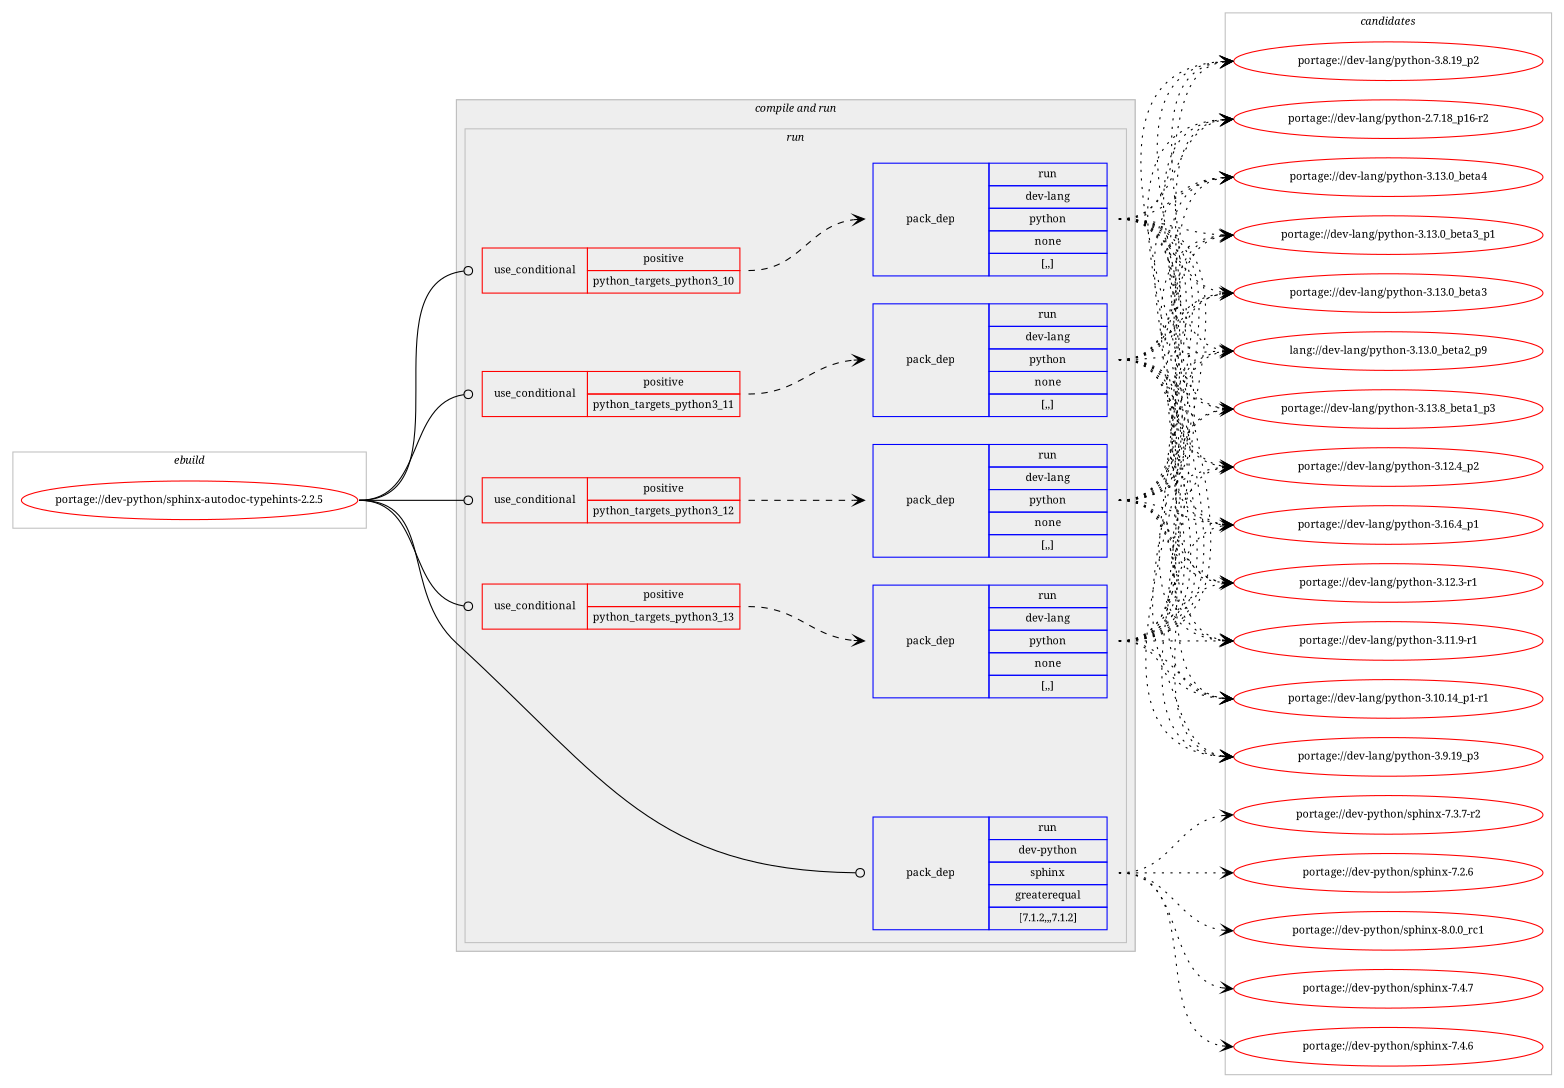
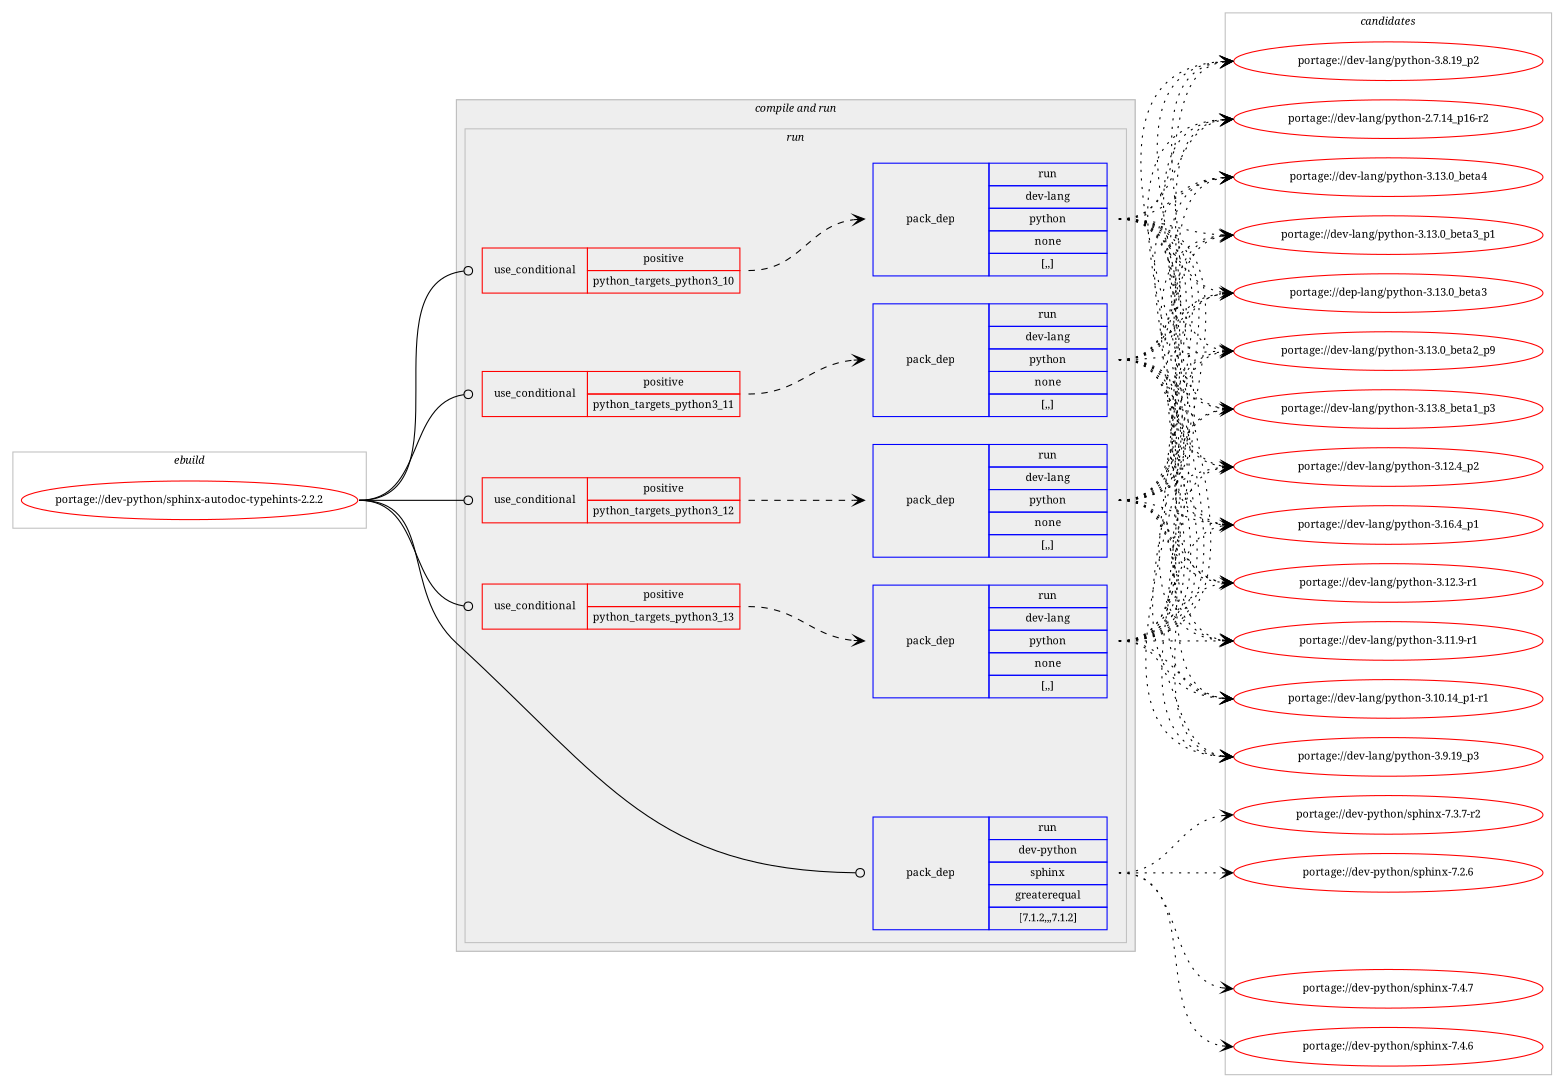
(1388, 119) -> (1388, 119)
(1388, 293) -> (1388, 293)
(1388, 351) -> (1388, 351)
(190, 500) -> (190, 500)
(1388, 931) -> none
